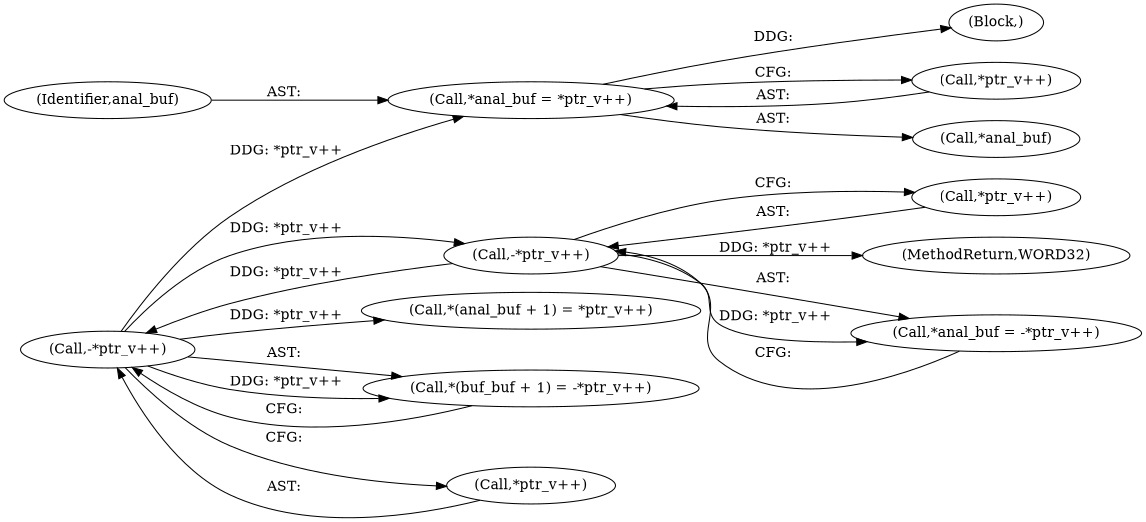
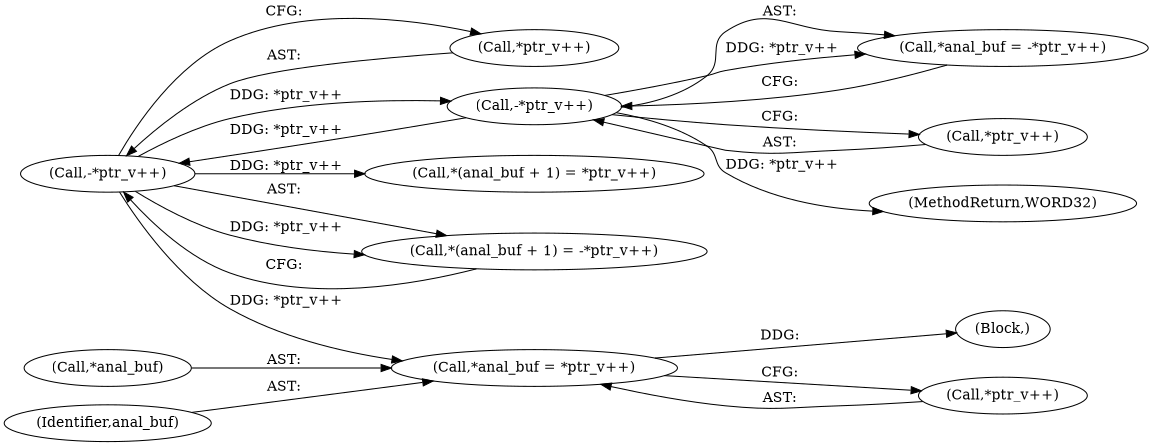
(761, 130) -> (286, 368)
(531, 388) -> (534, 251)
